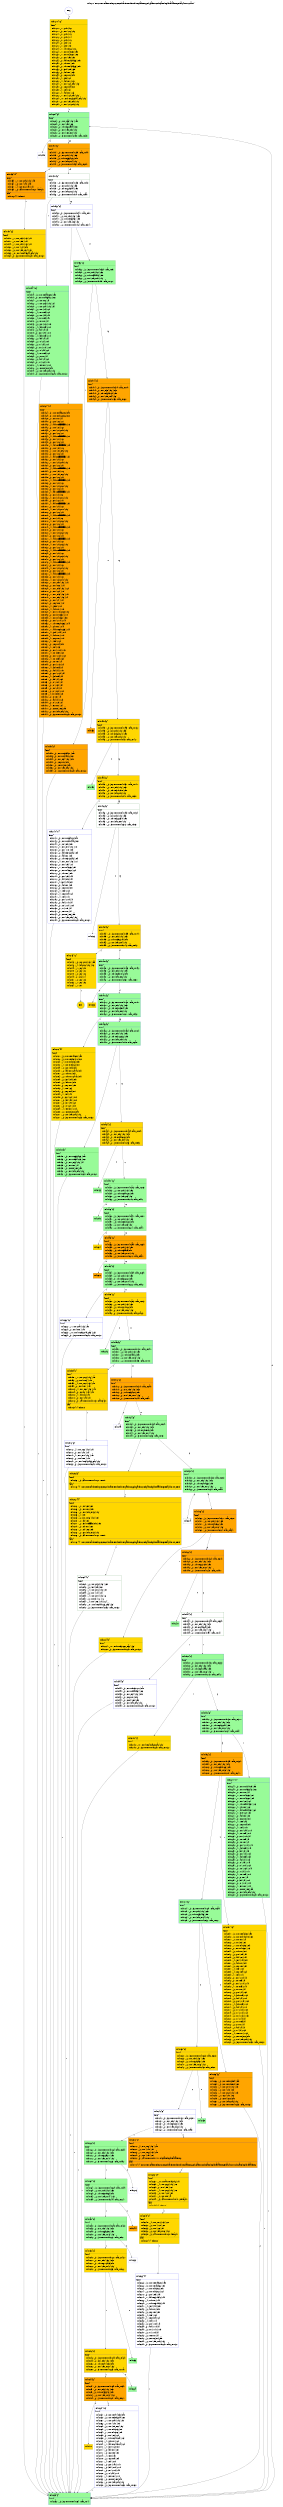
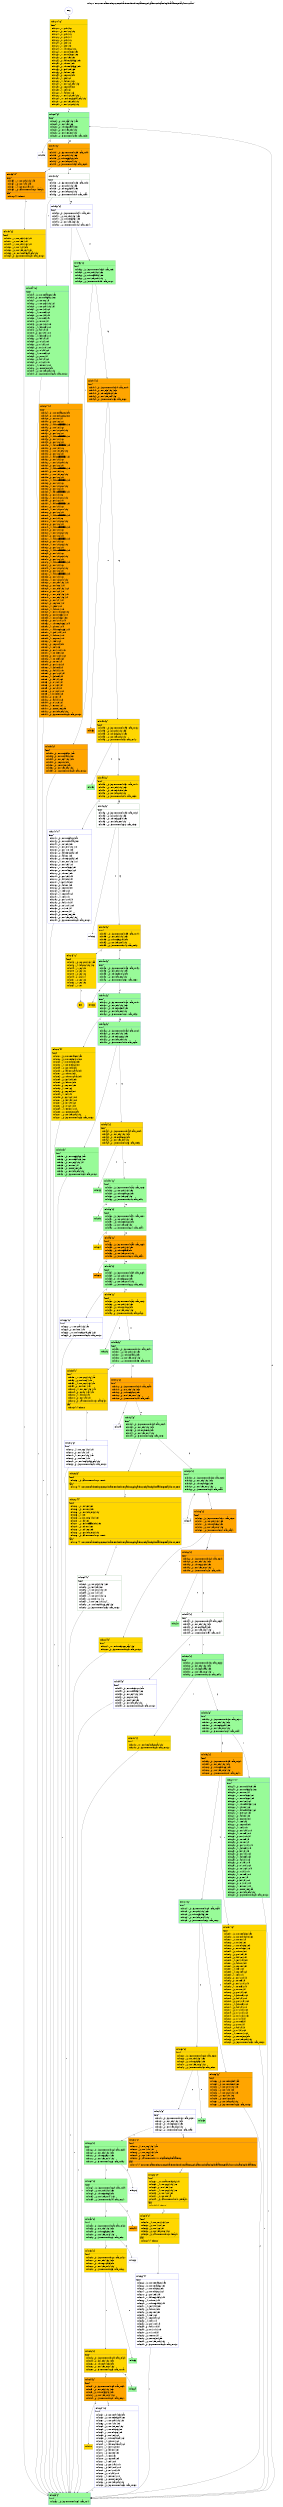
(81, 1005) -> (81, 1005)
